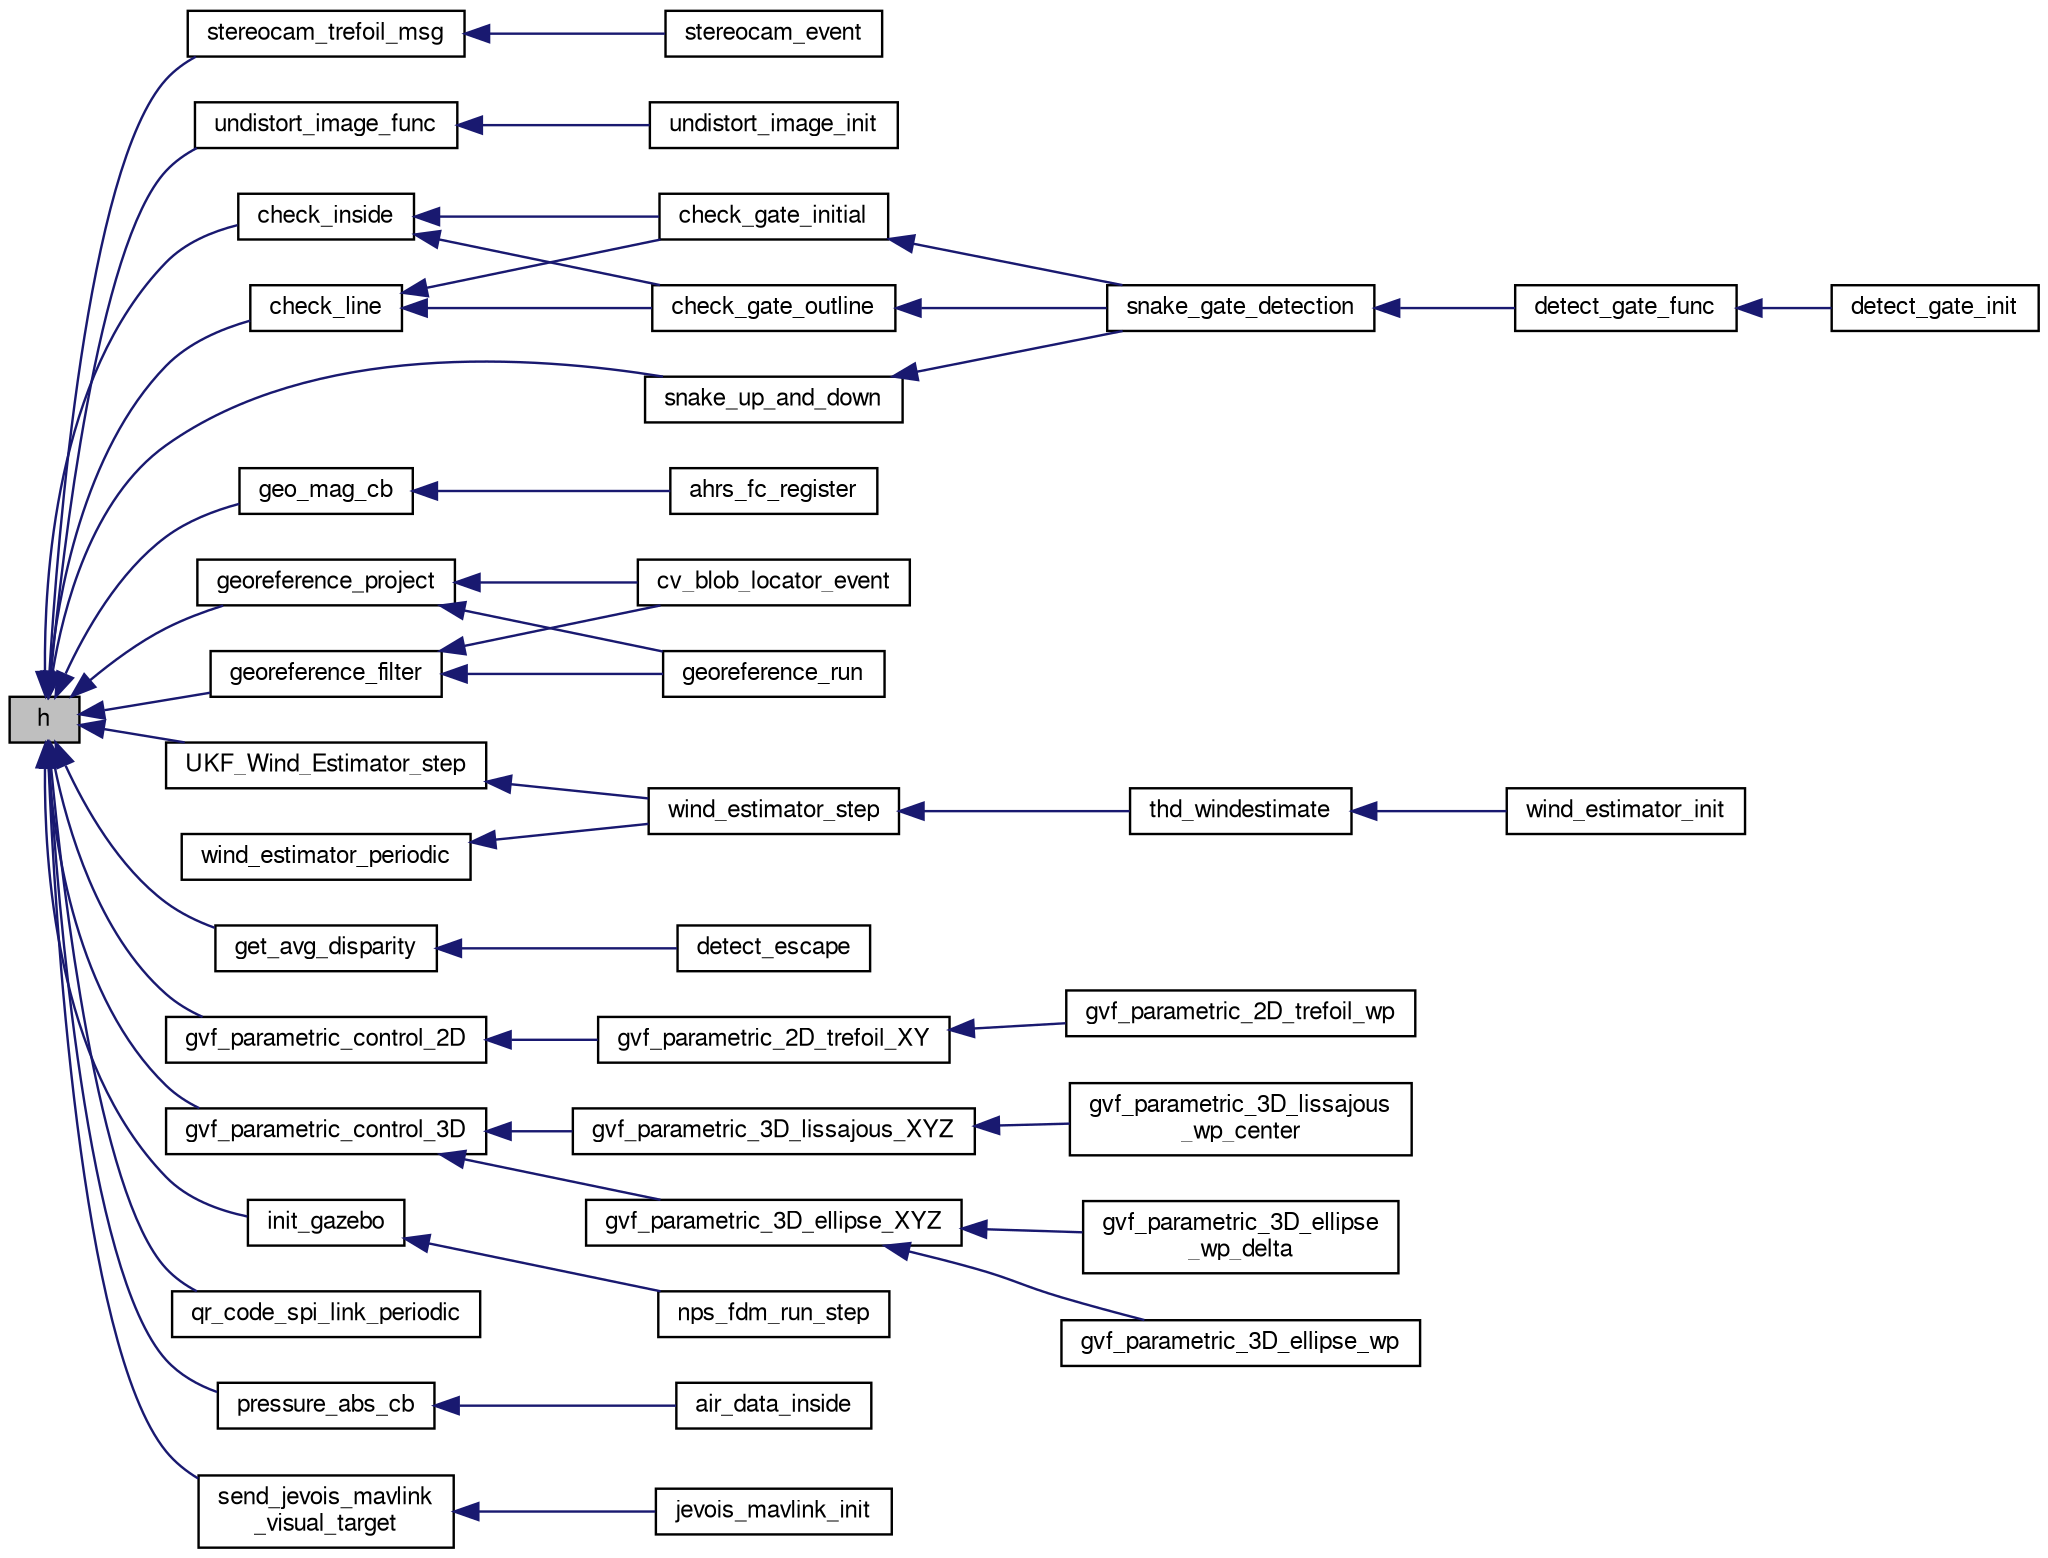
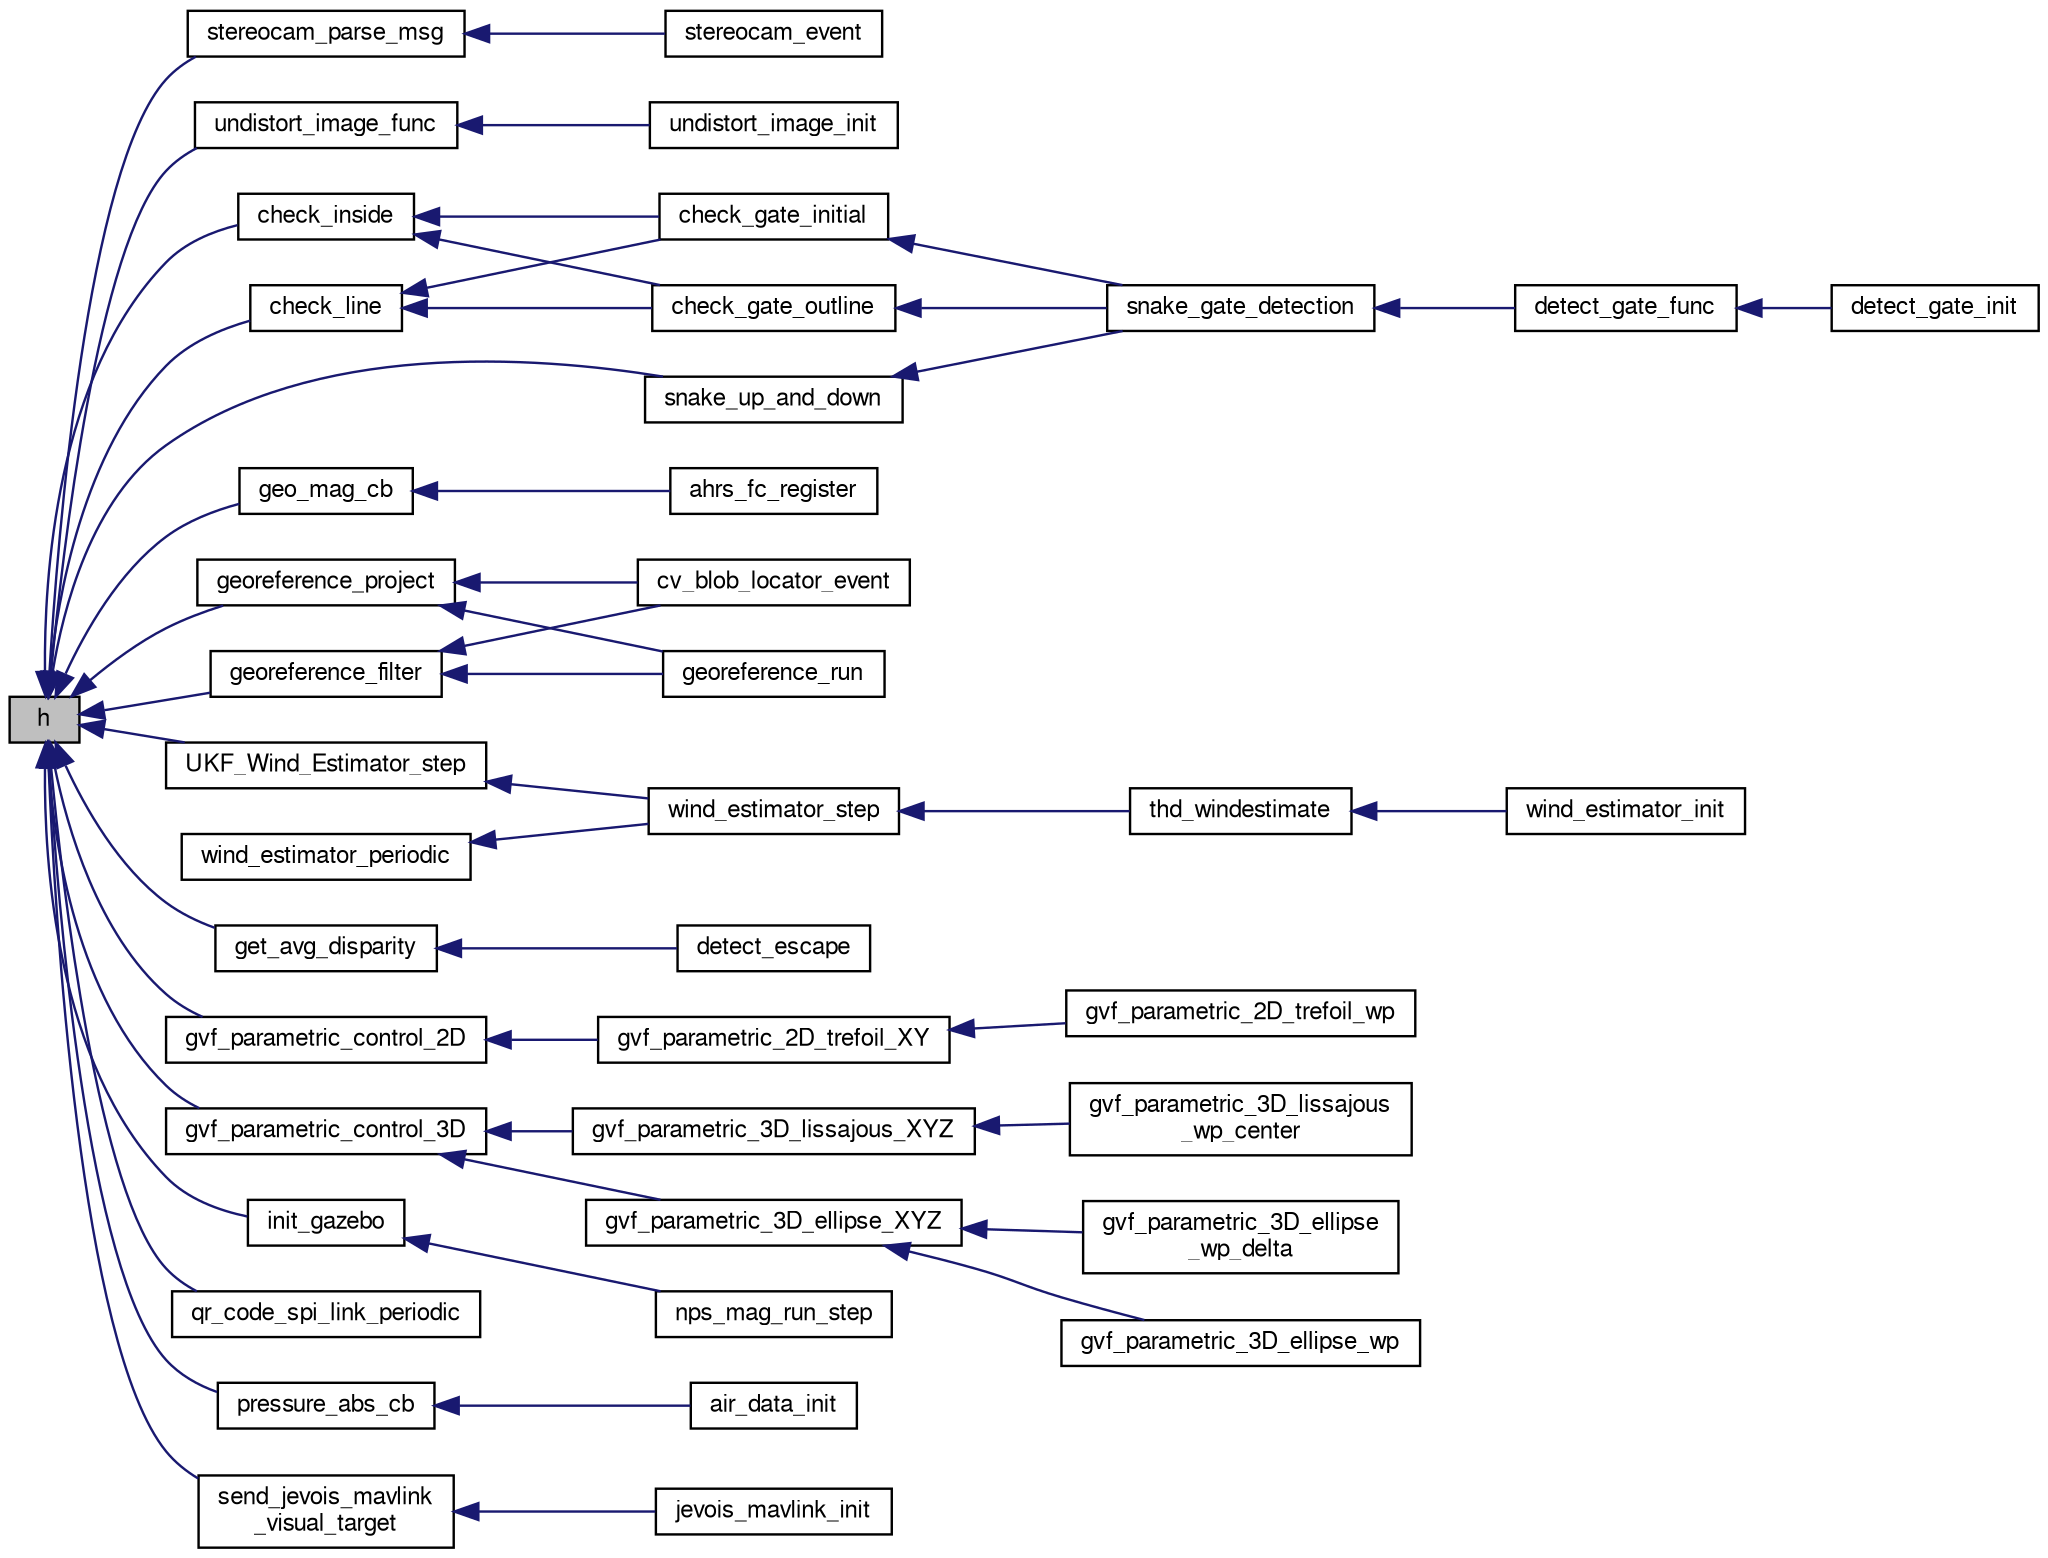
(326, 34) -> (326, 34)
(774, 1314) -> (774, 1314)
(774, 1406) -> (774, 1406)
